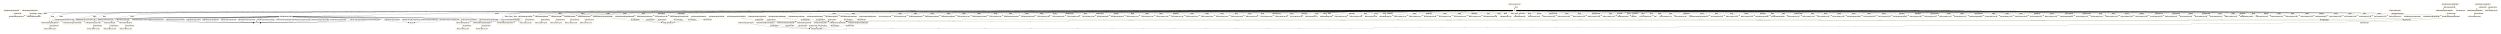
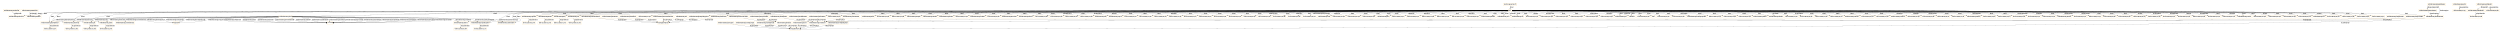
(777, 11) -> none
(1052, 11) -> none
(2395, 13) -> (673, 20)
(1325, 14) -> (1321, 14)
(2021, 14) -> (2022, 14)
(797, 17) -> none
